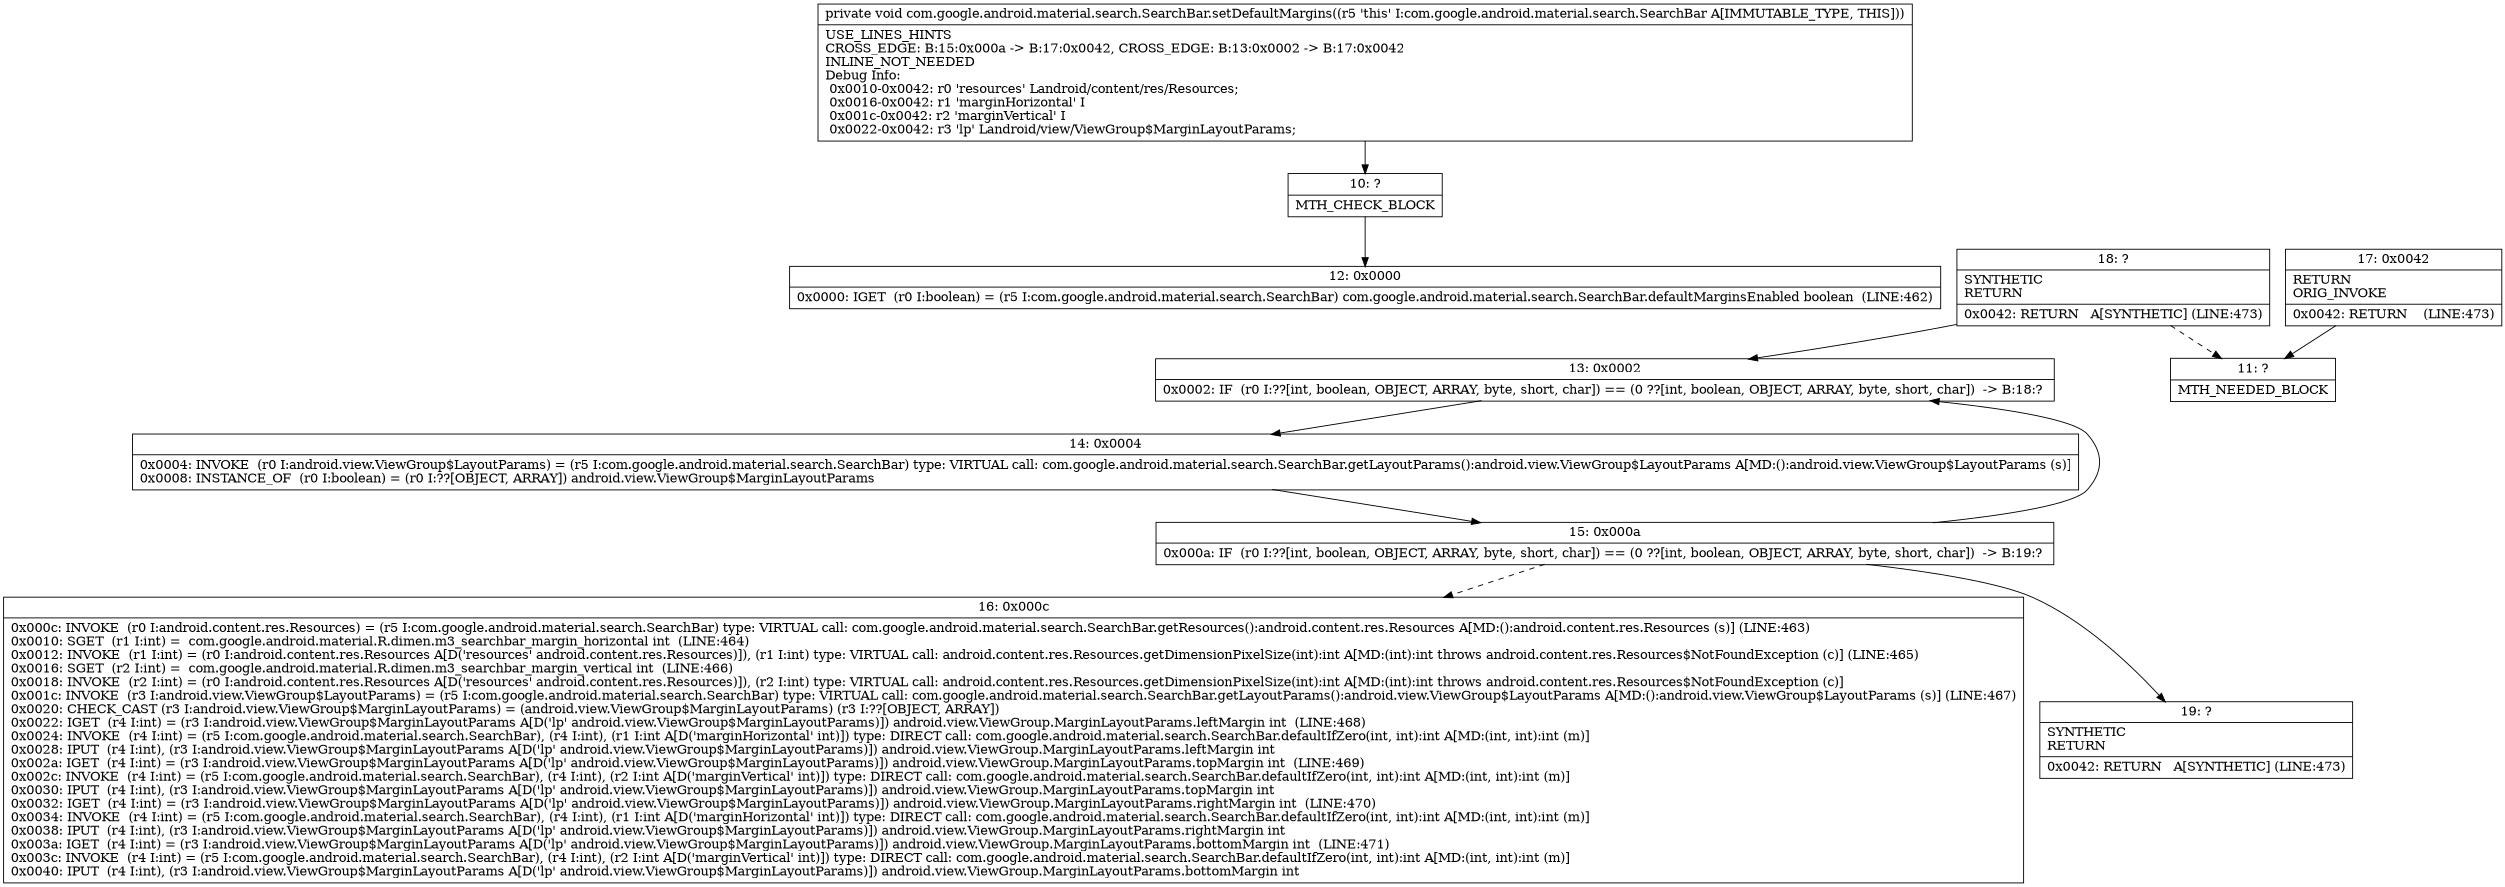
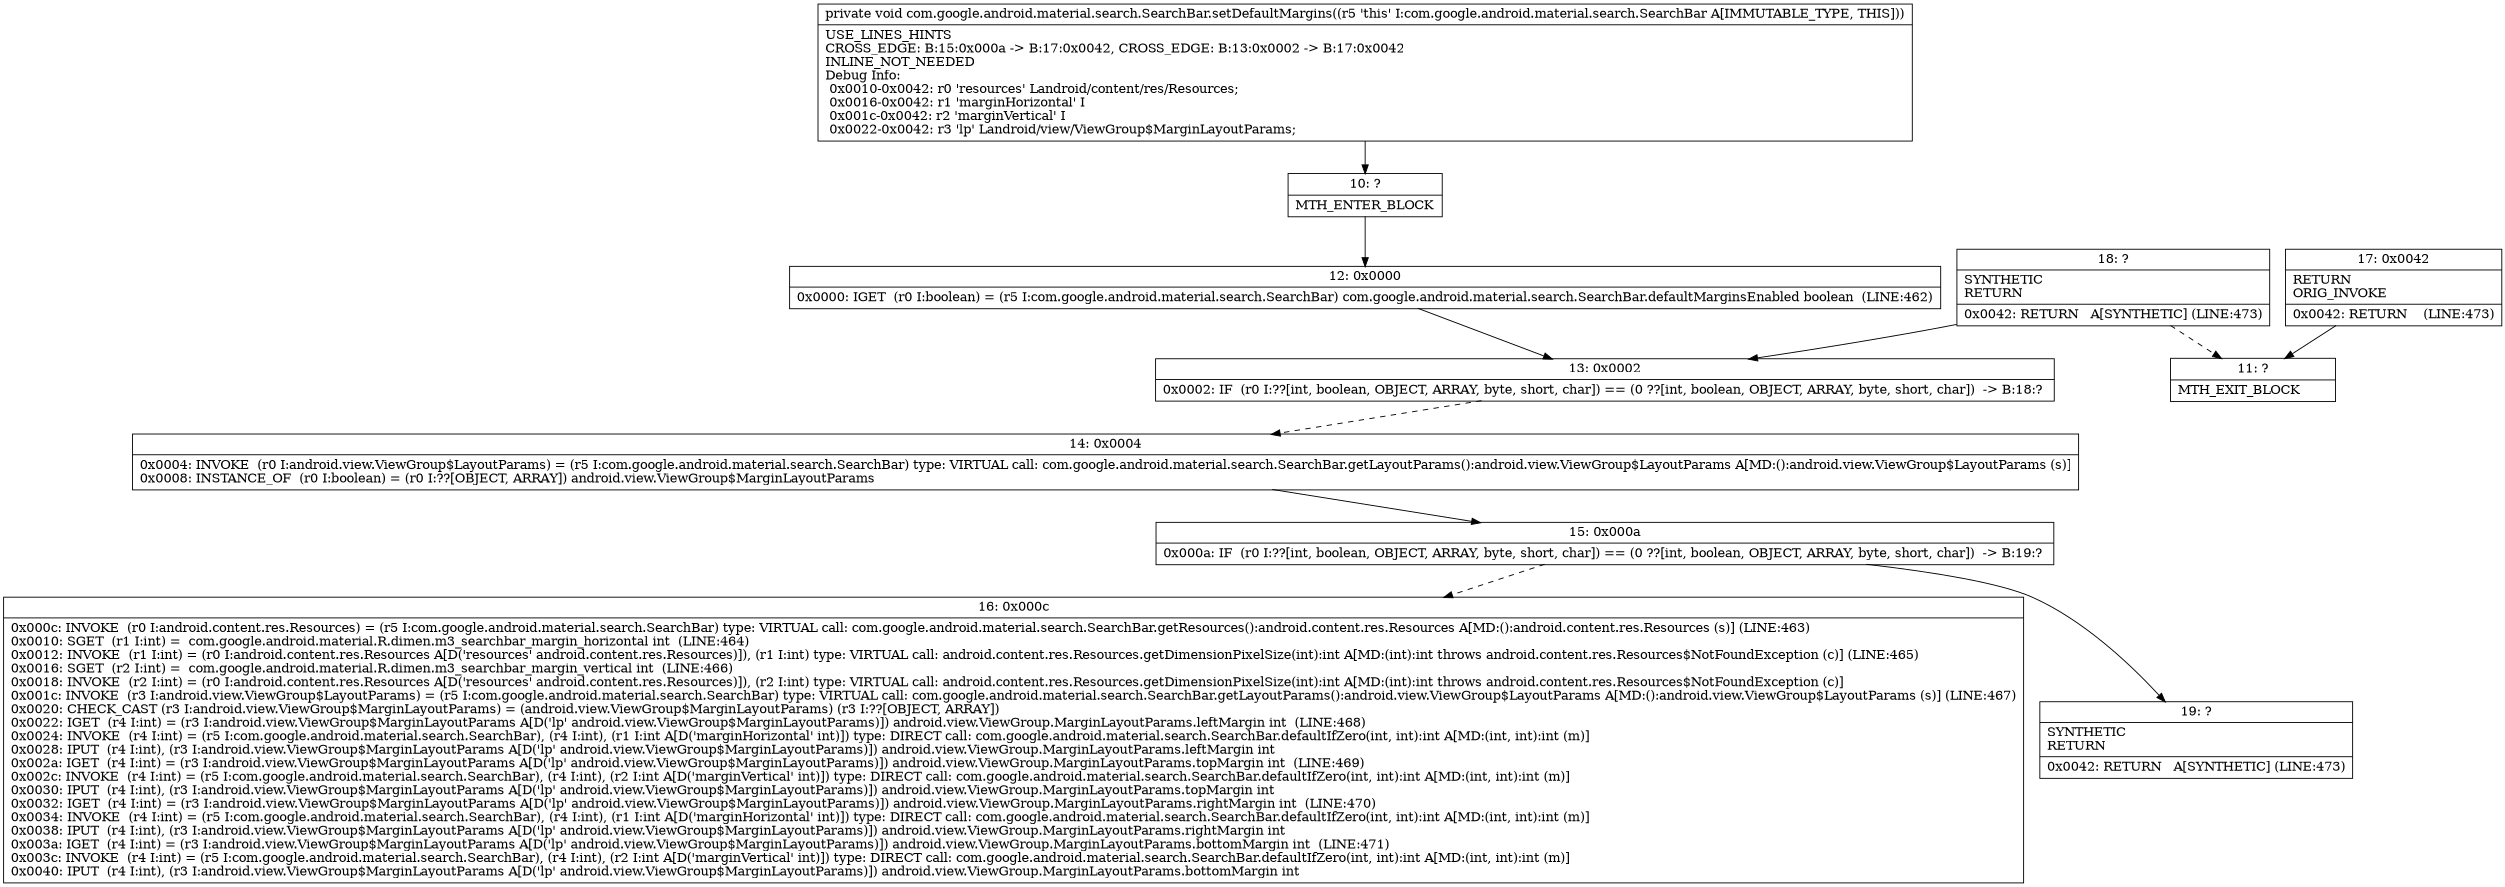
(1365, 206) -> (1365, 206)
(2253, 390) -> (2239, 390)
(1381, 417) -> (1381, 417)
(2099, 465) -> (1481, 332)
